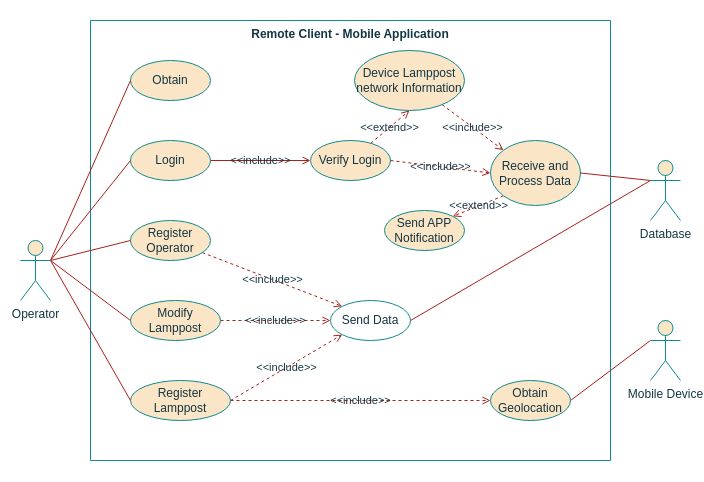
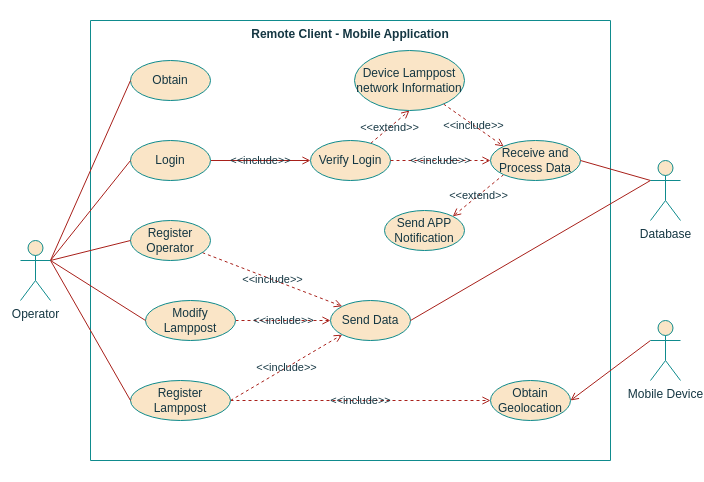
(536, 173) -> (536, 161)
(176, 321) -> (191, 321)
(371, 321) -> (371, 321)
(575, 397) -> (575, 397)
